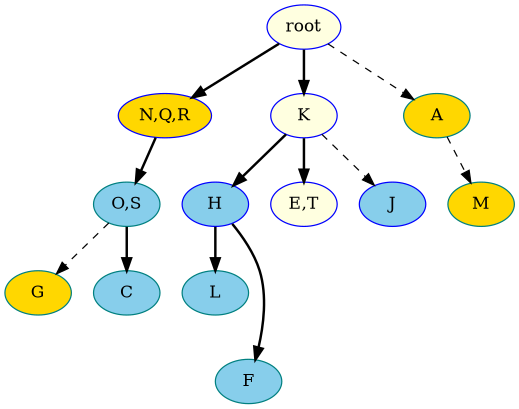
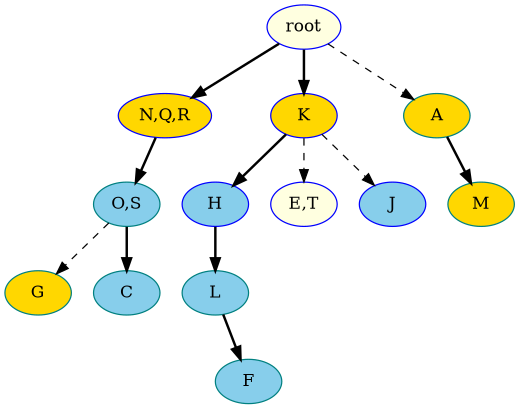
(304, 116) -> (304, 116)
(304, 154) -> (304, 154)
(456, 154) -> (456, 154)
(262, 282) -> (230, 331)
